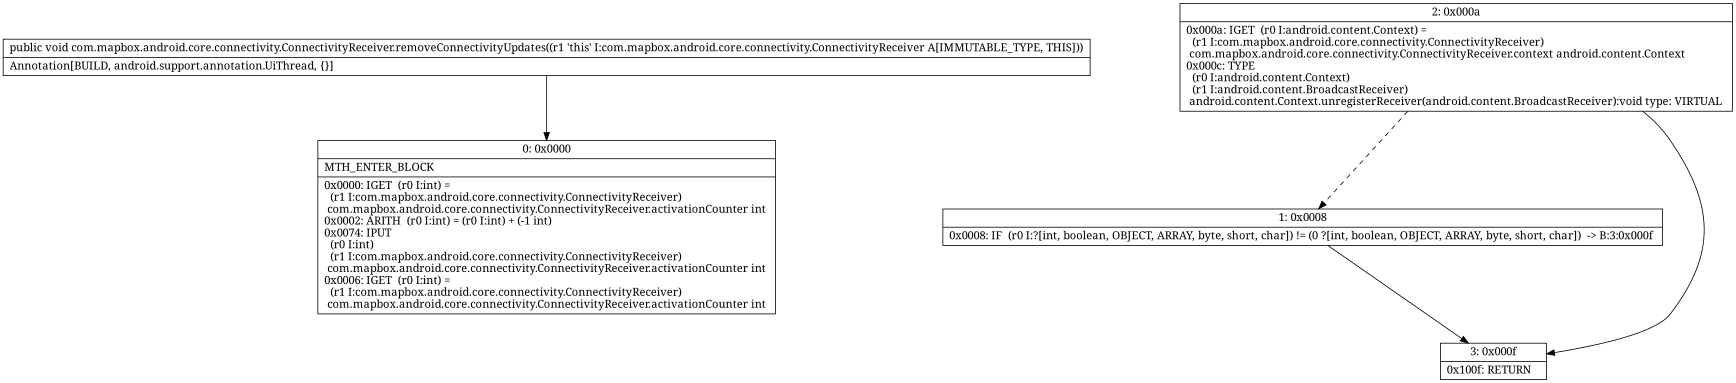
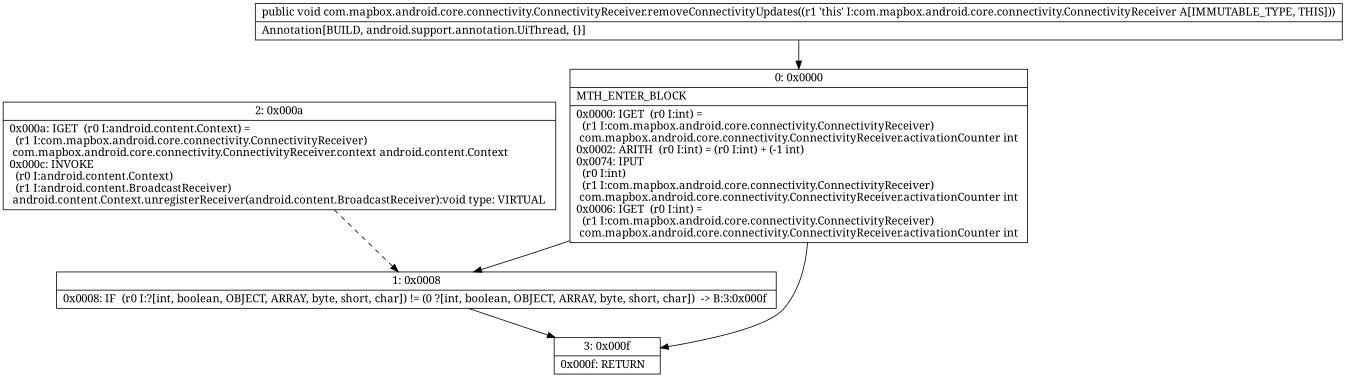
(1224, 66) -> (55, 165)
none -> (526, 255)
(1697, 268) -> (762, 322)
(1493, 370) -> (607, 365)
